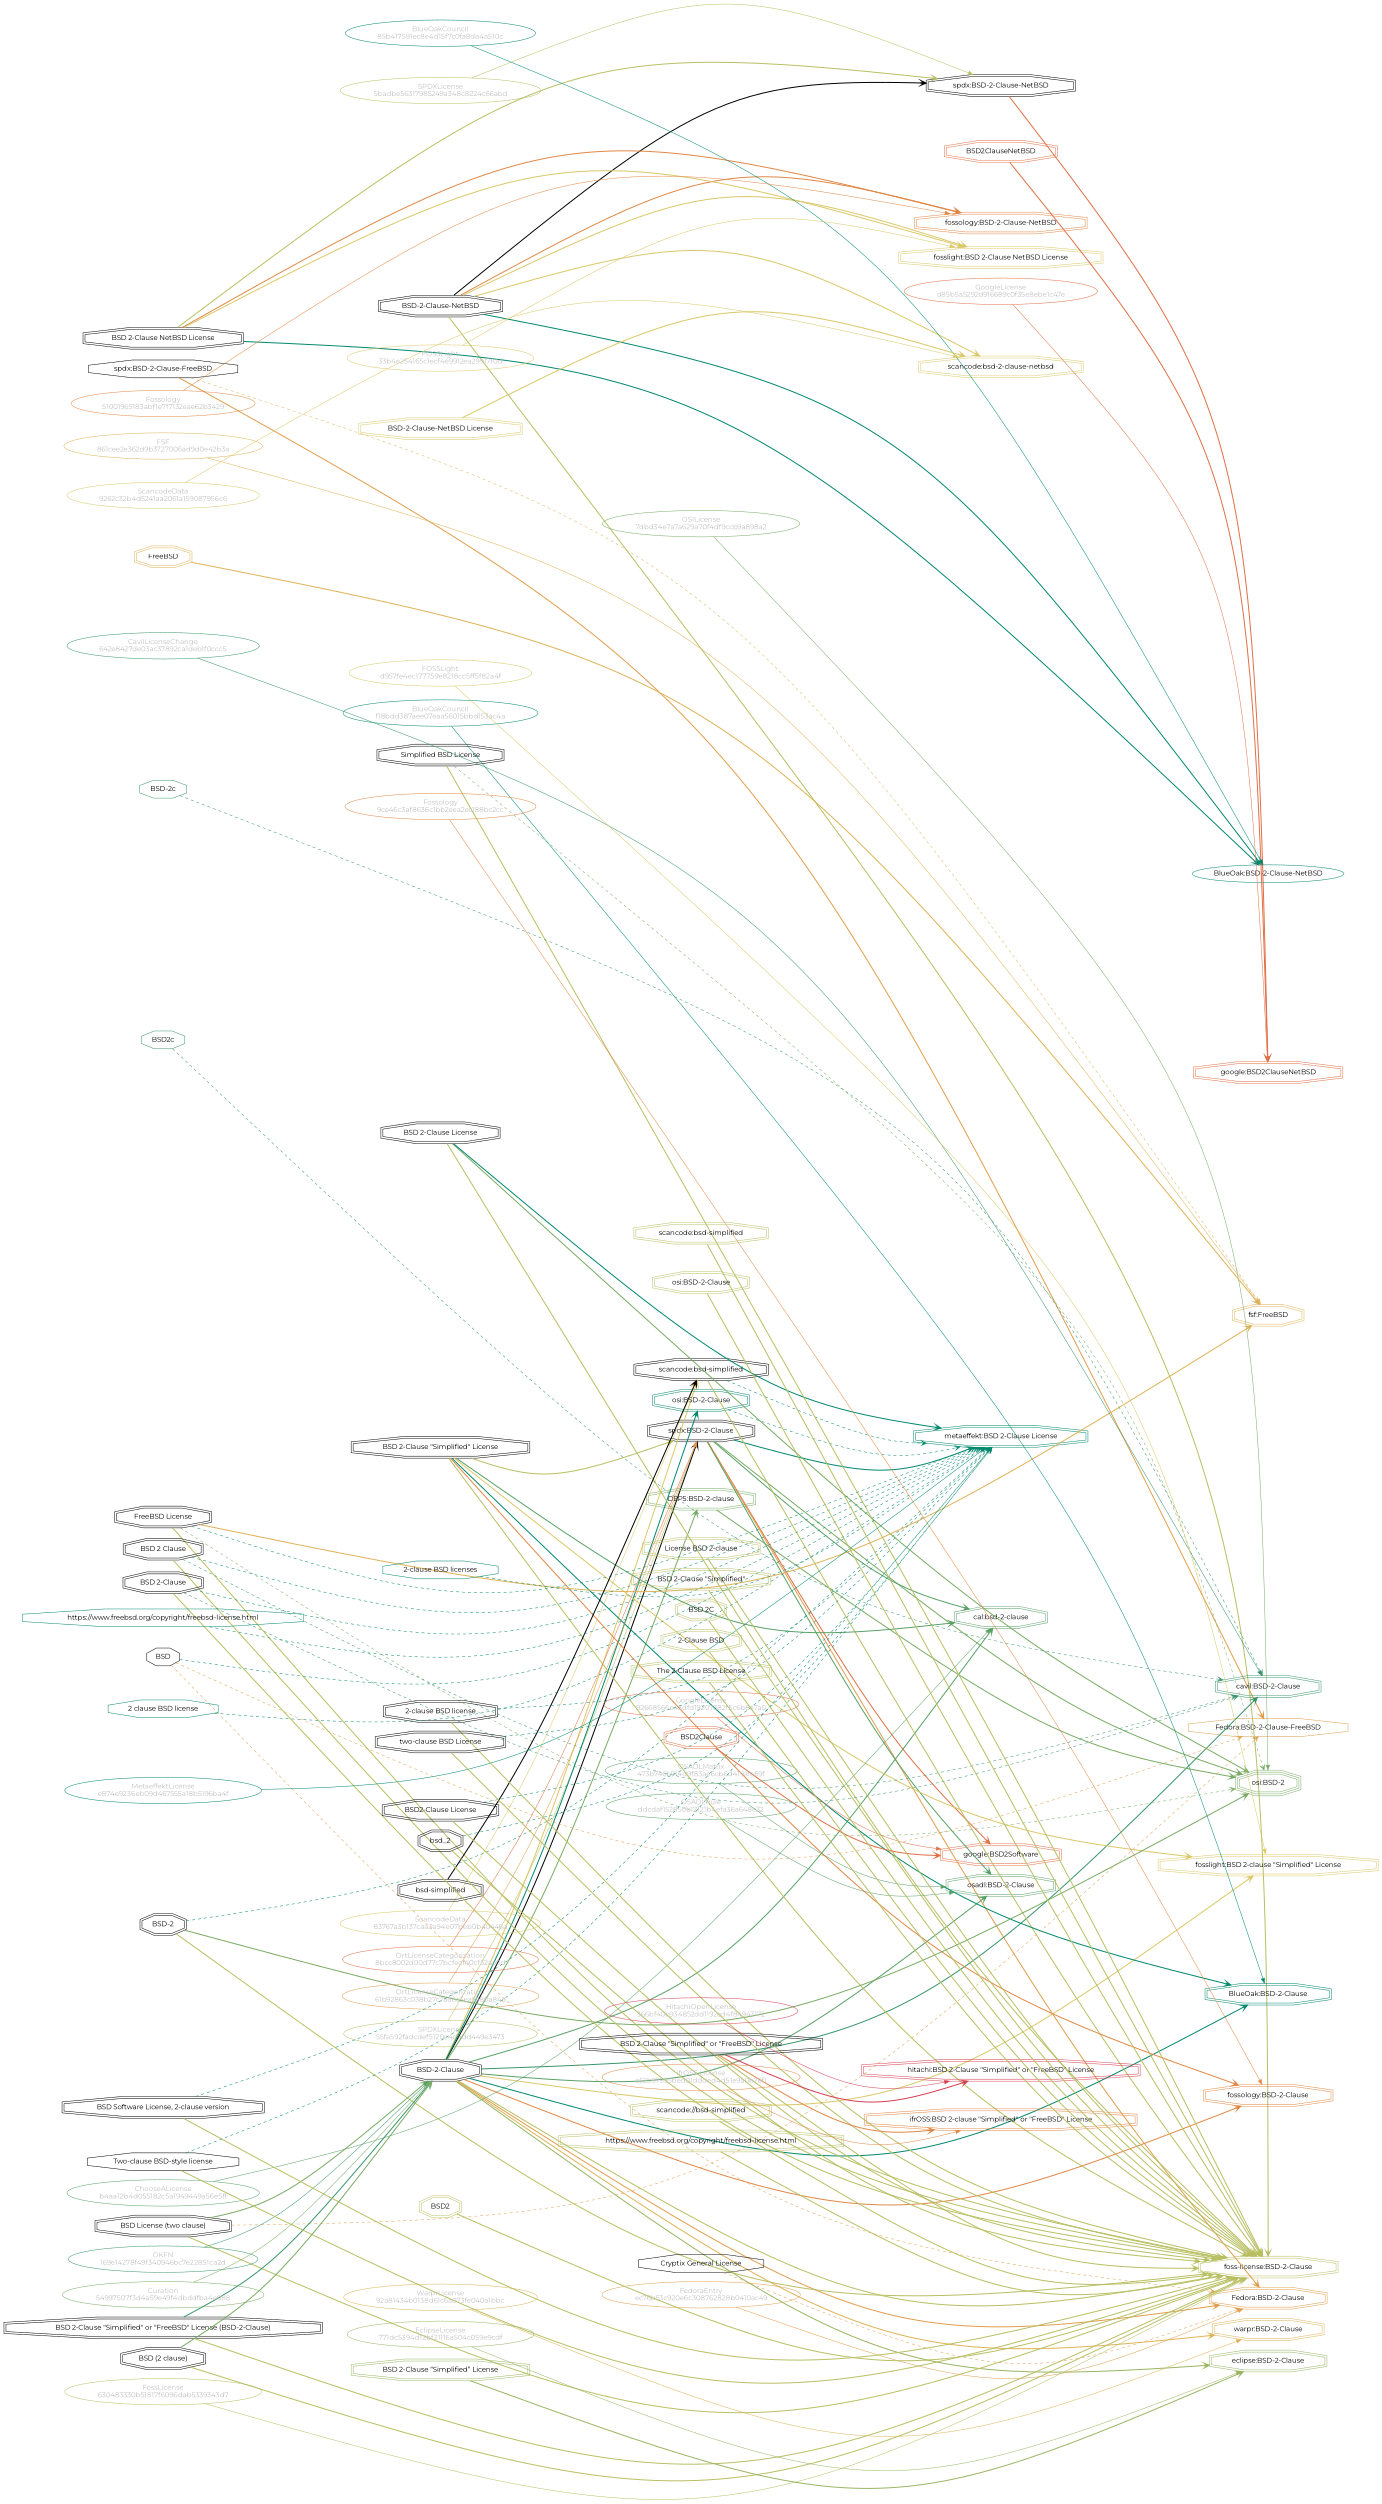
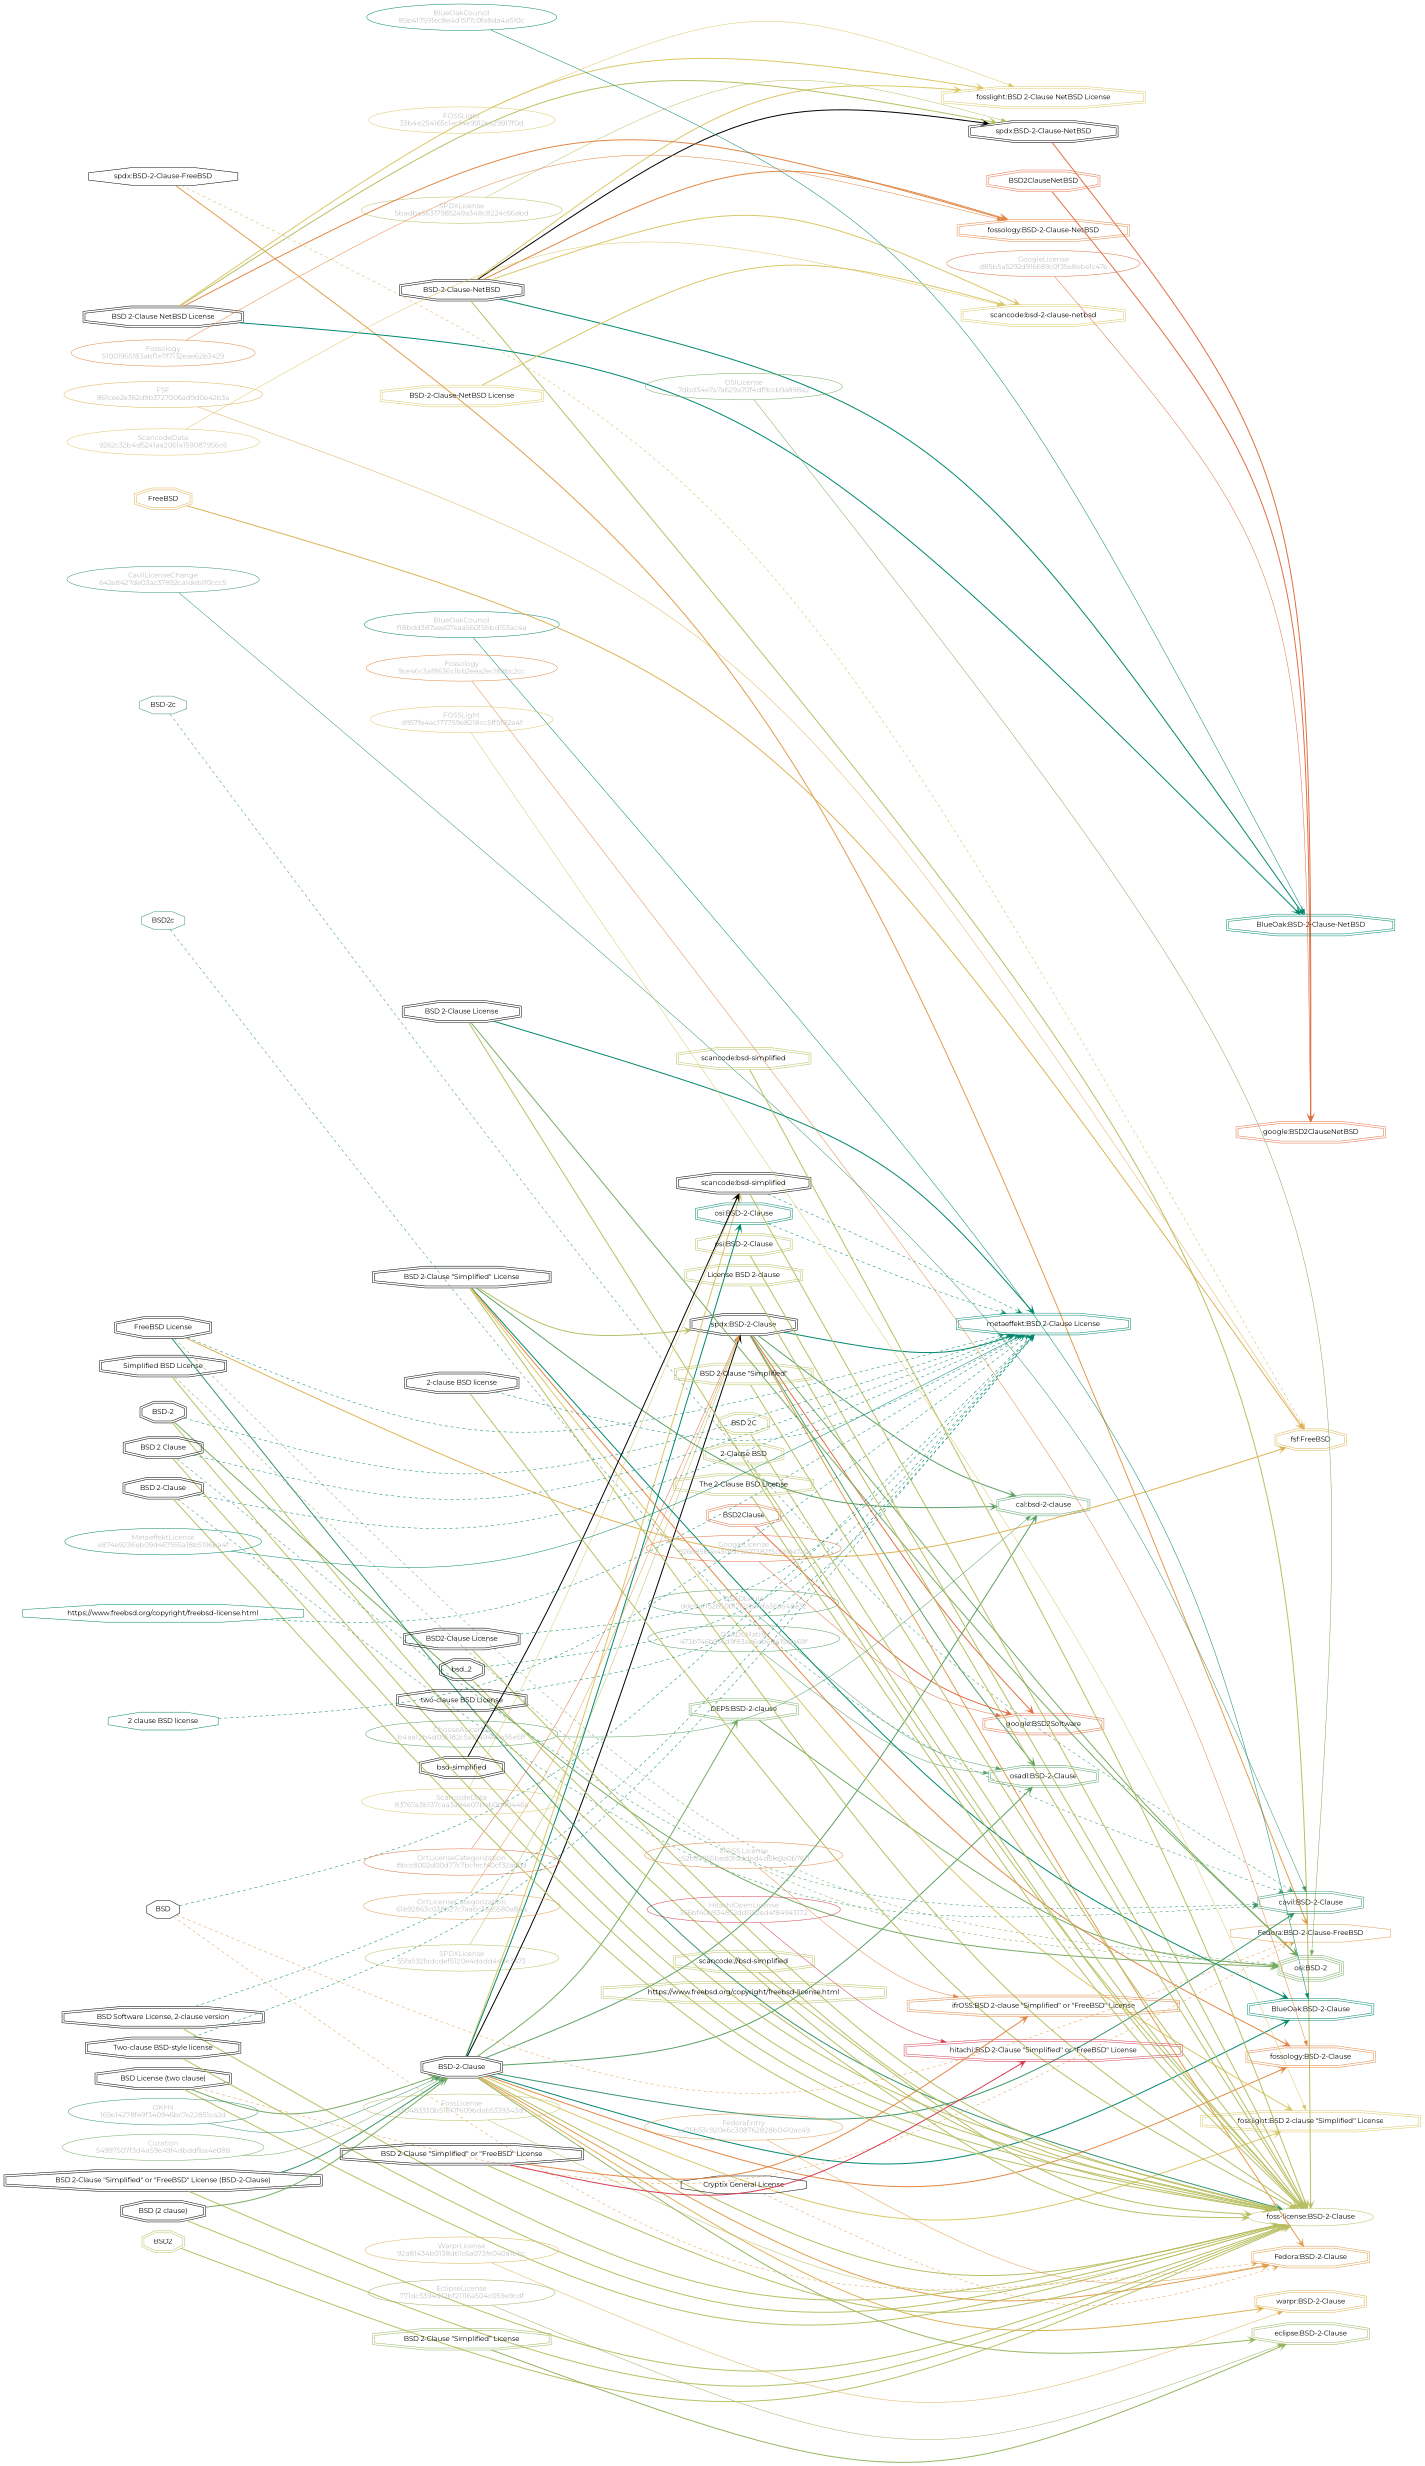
(1268, 874) -> (1311, 925)
(441, 1570) -> none
(596, 1988) -> (613, 1866)
(163, 2162) -> (163, 2048)
(1268, 2267) -> (1311, 2217)
